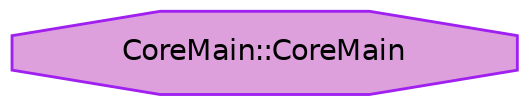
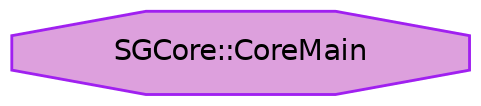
(265, 53) -> (241, 53)
